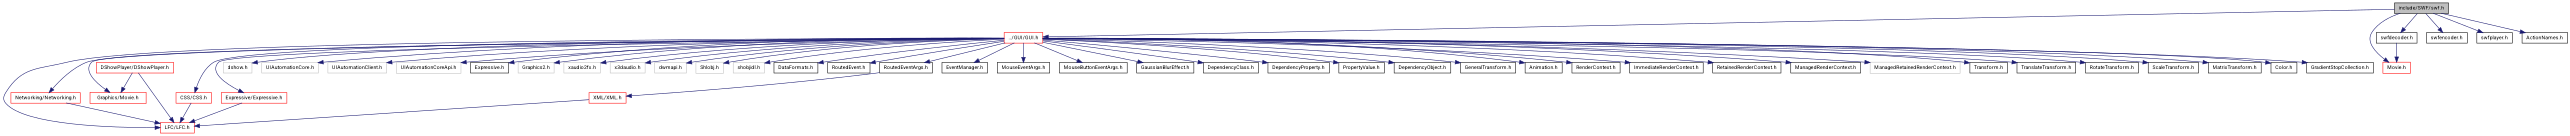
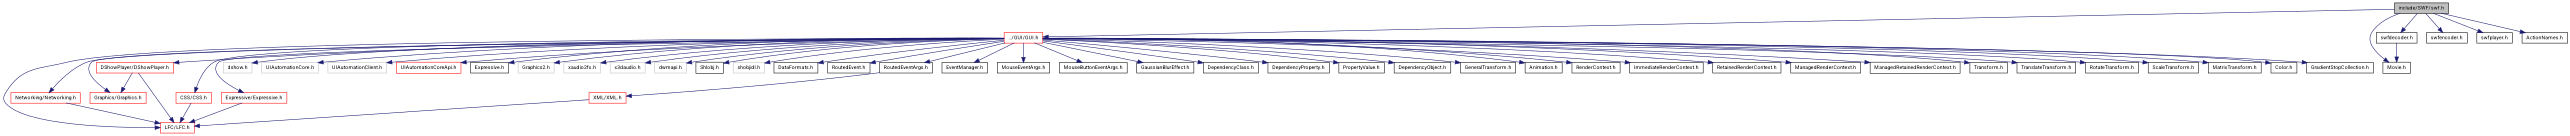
none -> (591, 44)
(429, 68) -> (429, 68)
(710, 68) -> (710, 68)
(1915, 68) -> (1915, 68)
(2397, 68) -> (2397, 68)
(118, 98) -> (118, 98)
